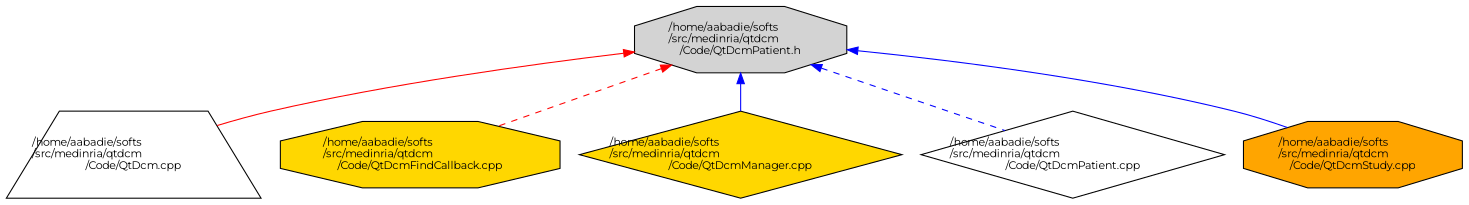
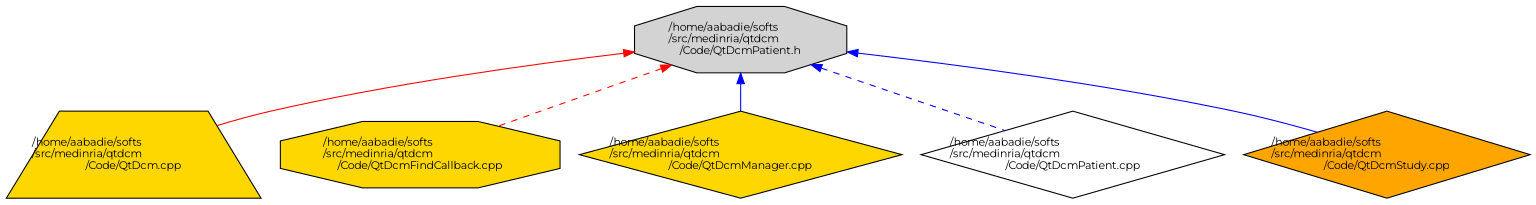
(134, 155) -> (134, 155)
(1353, 155) -> (1387, 155)
